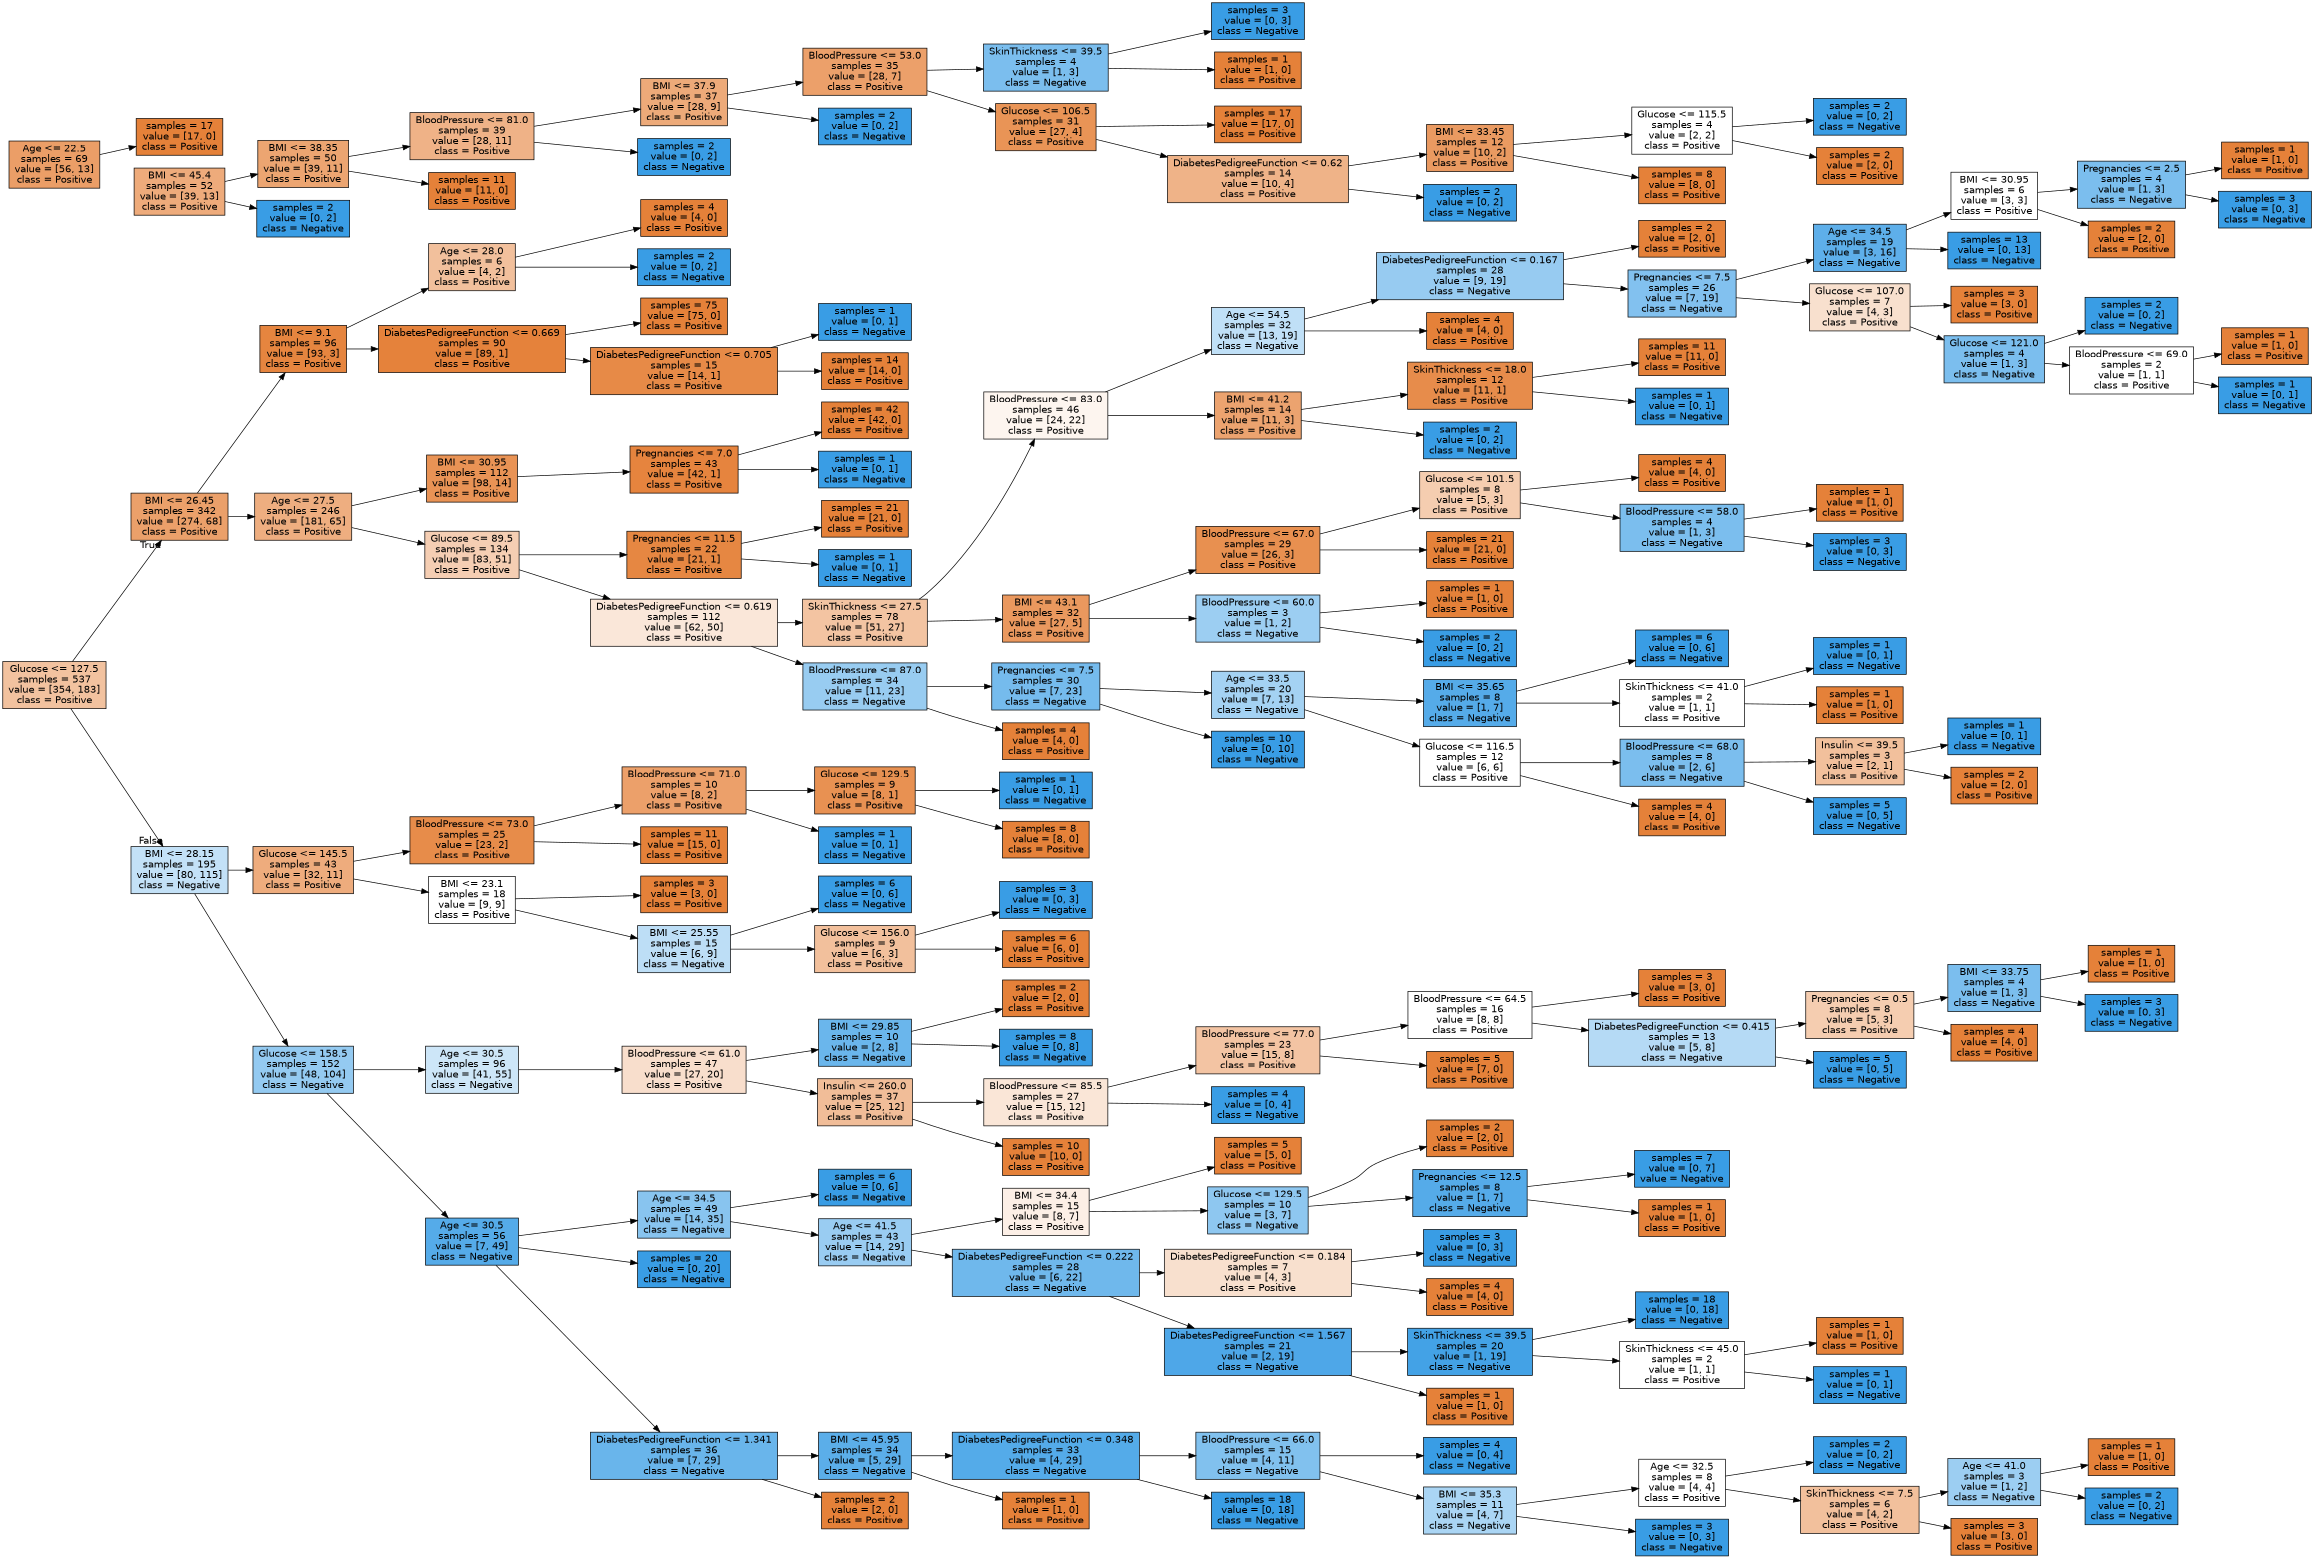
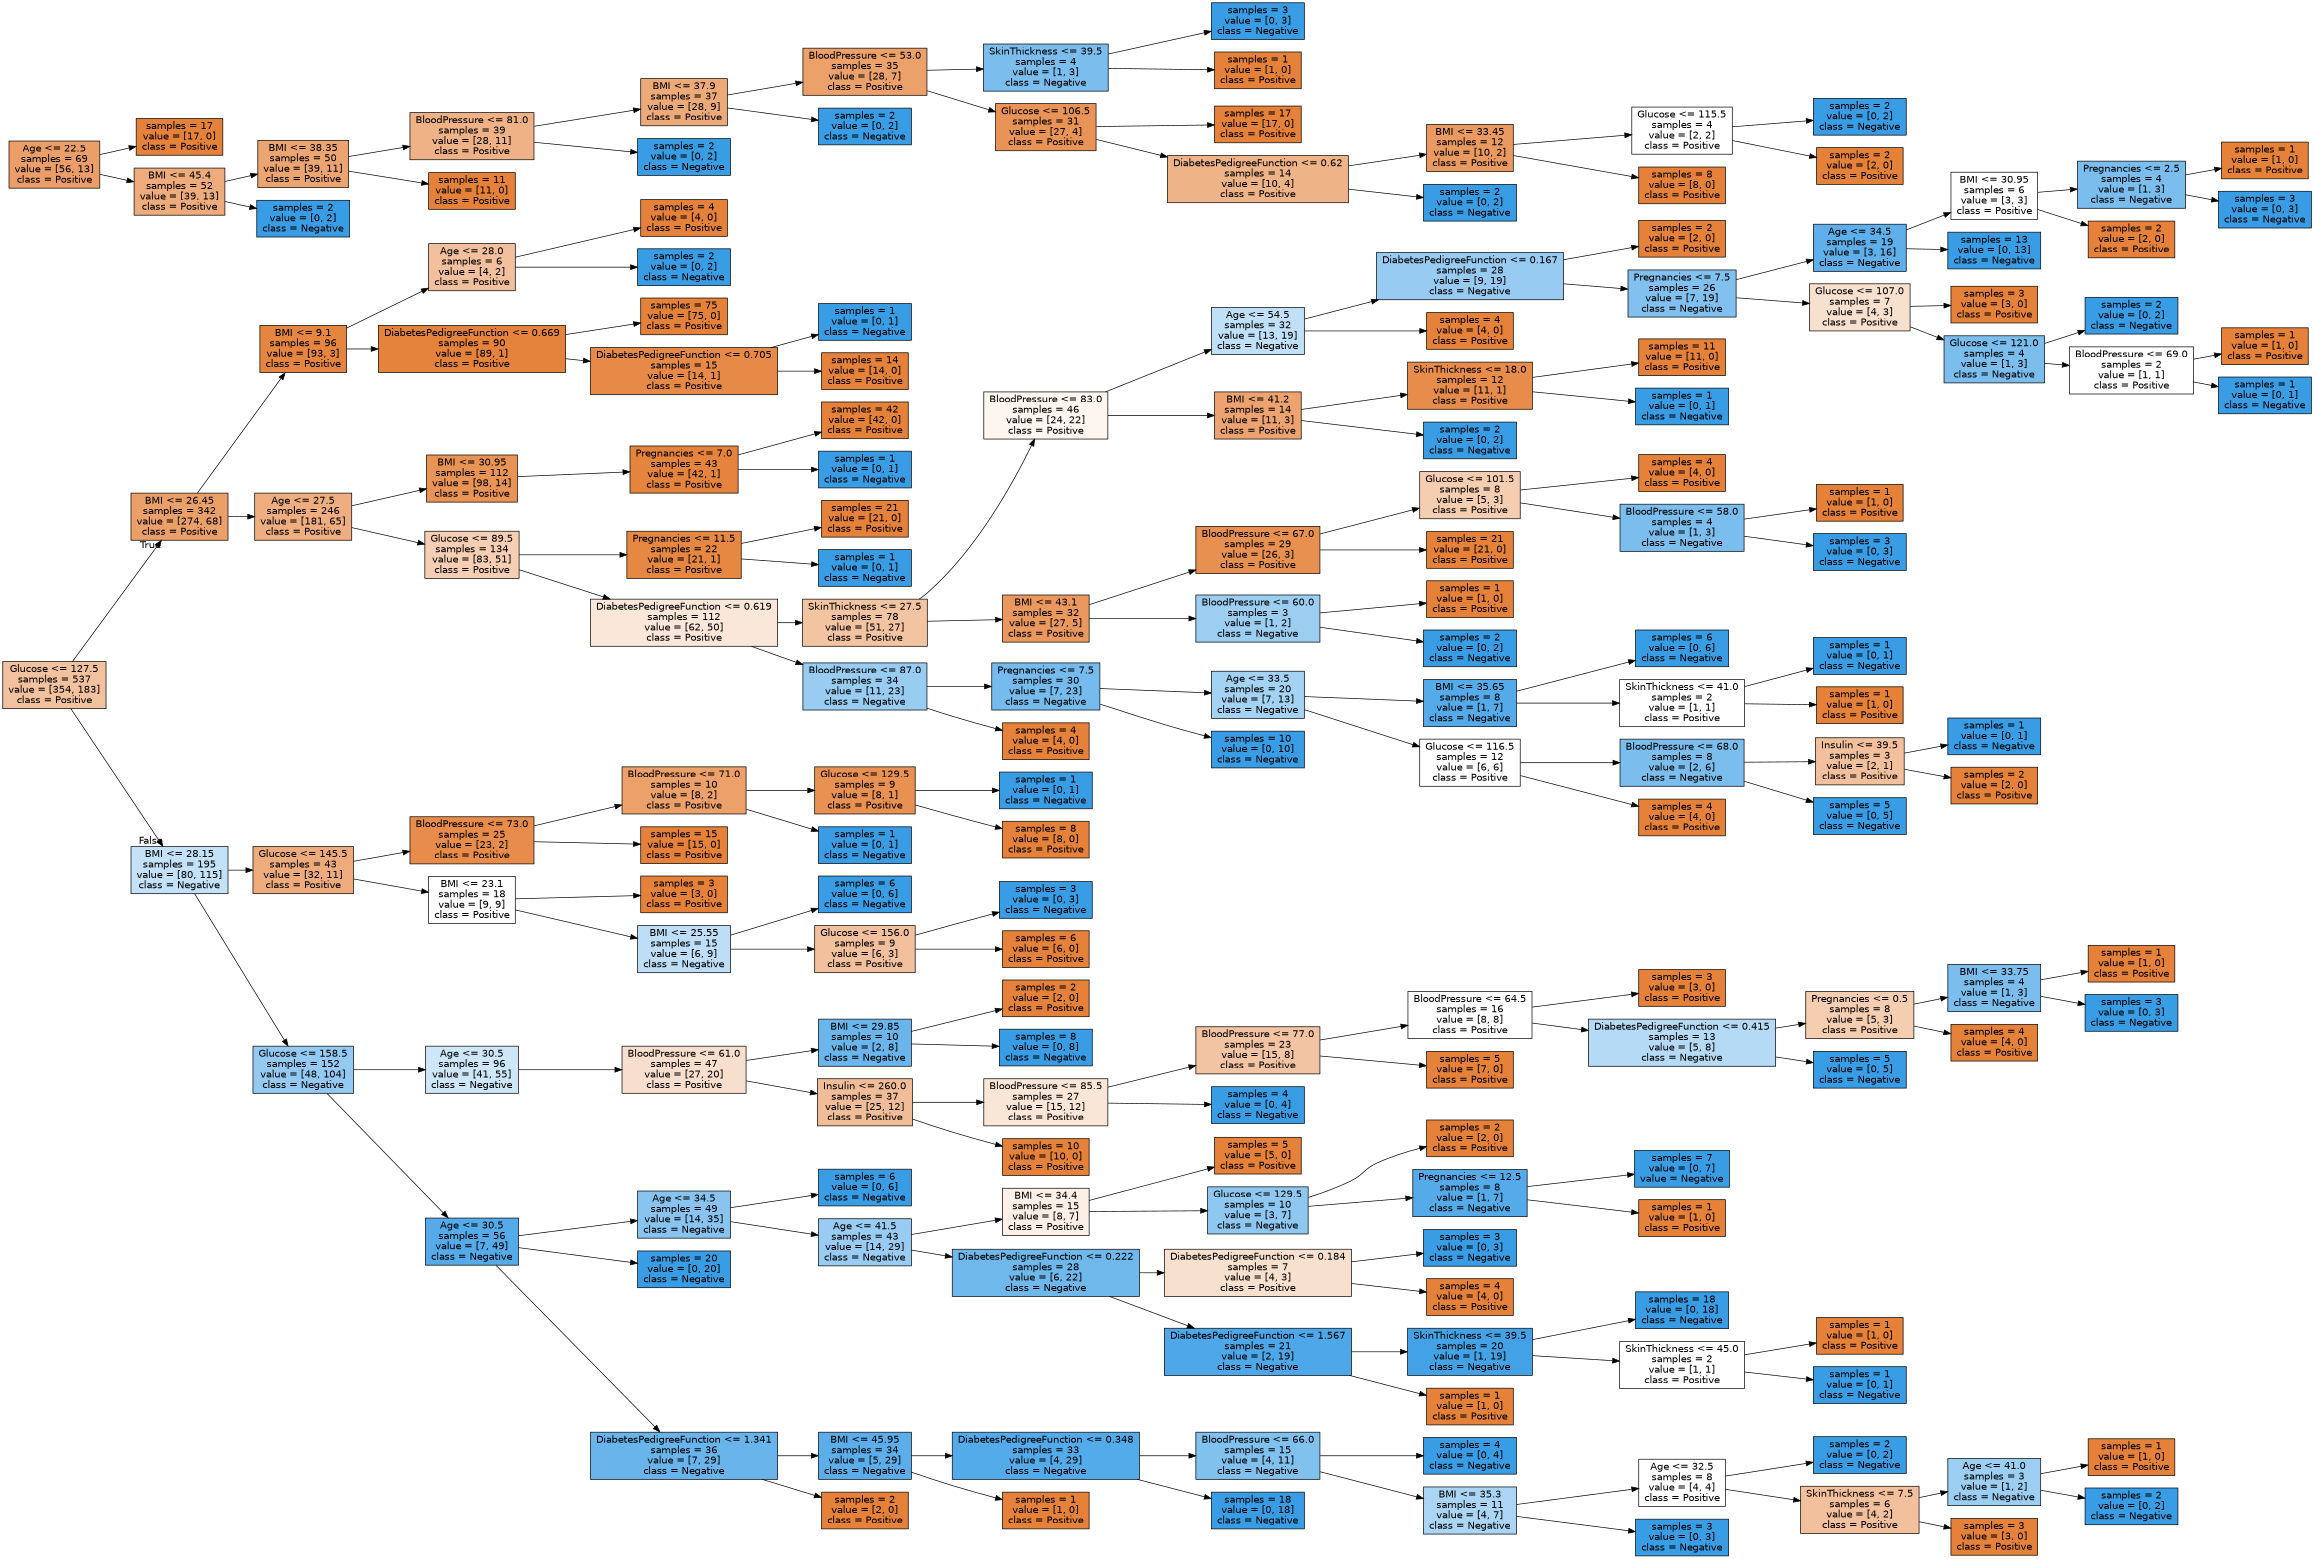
none -> (114, 177)
(684, 845) -> (684, 845)
